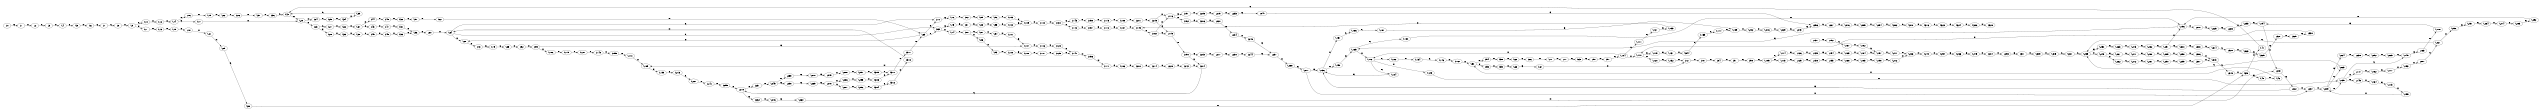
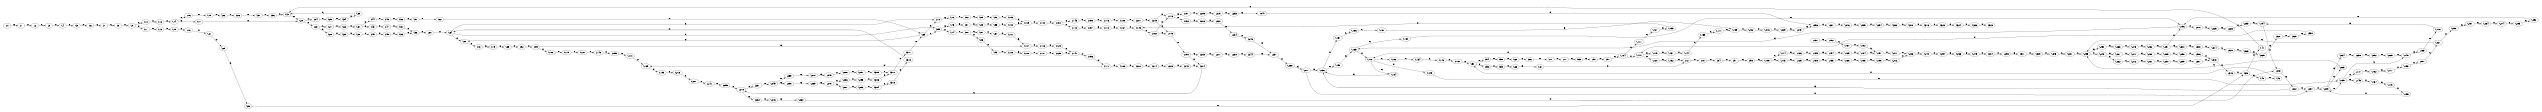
(1687, 53) -> (1687, 53)
